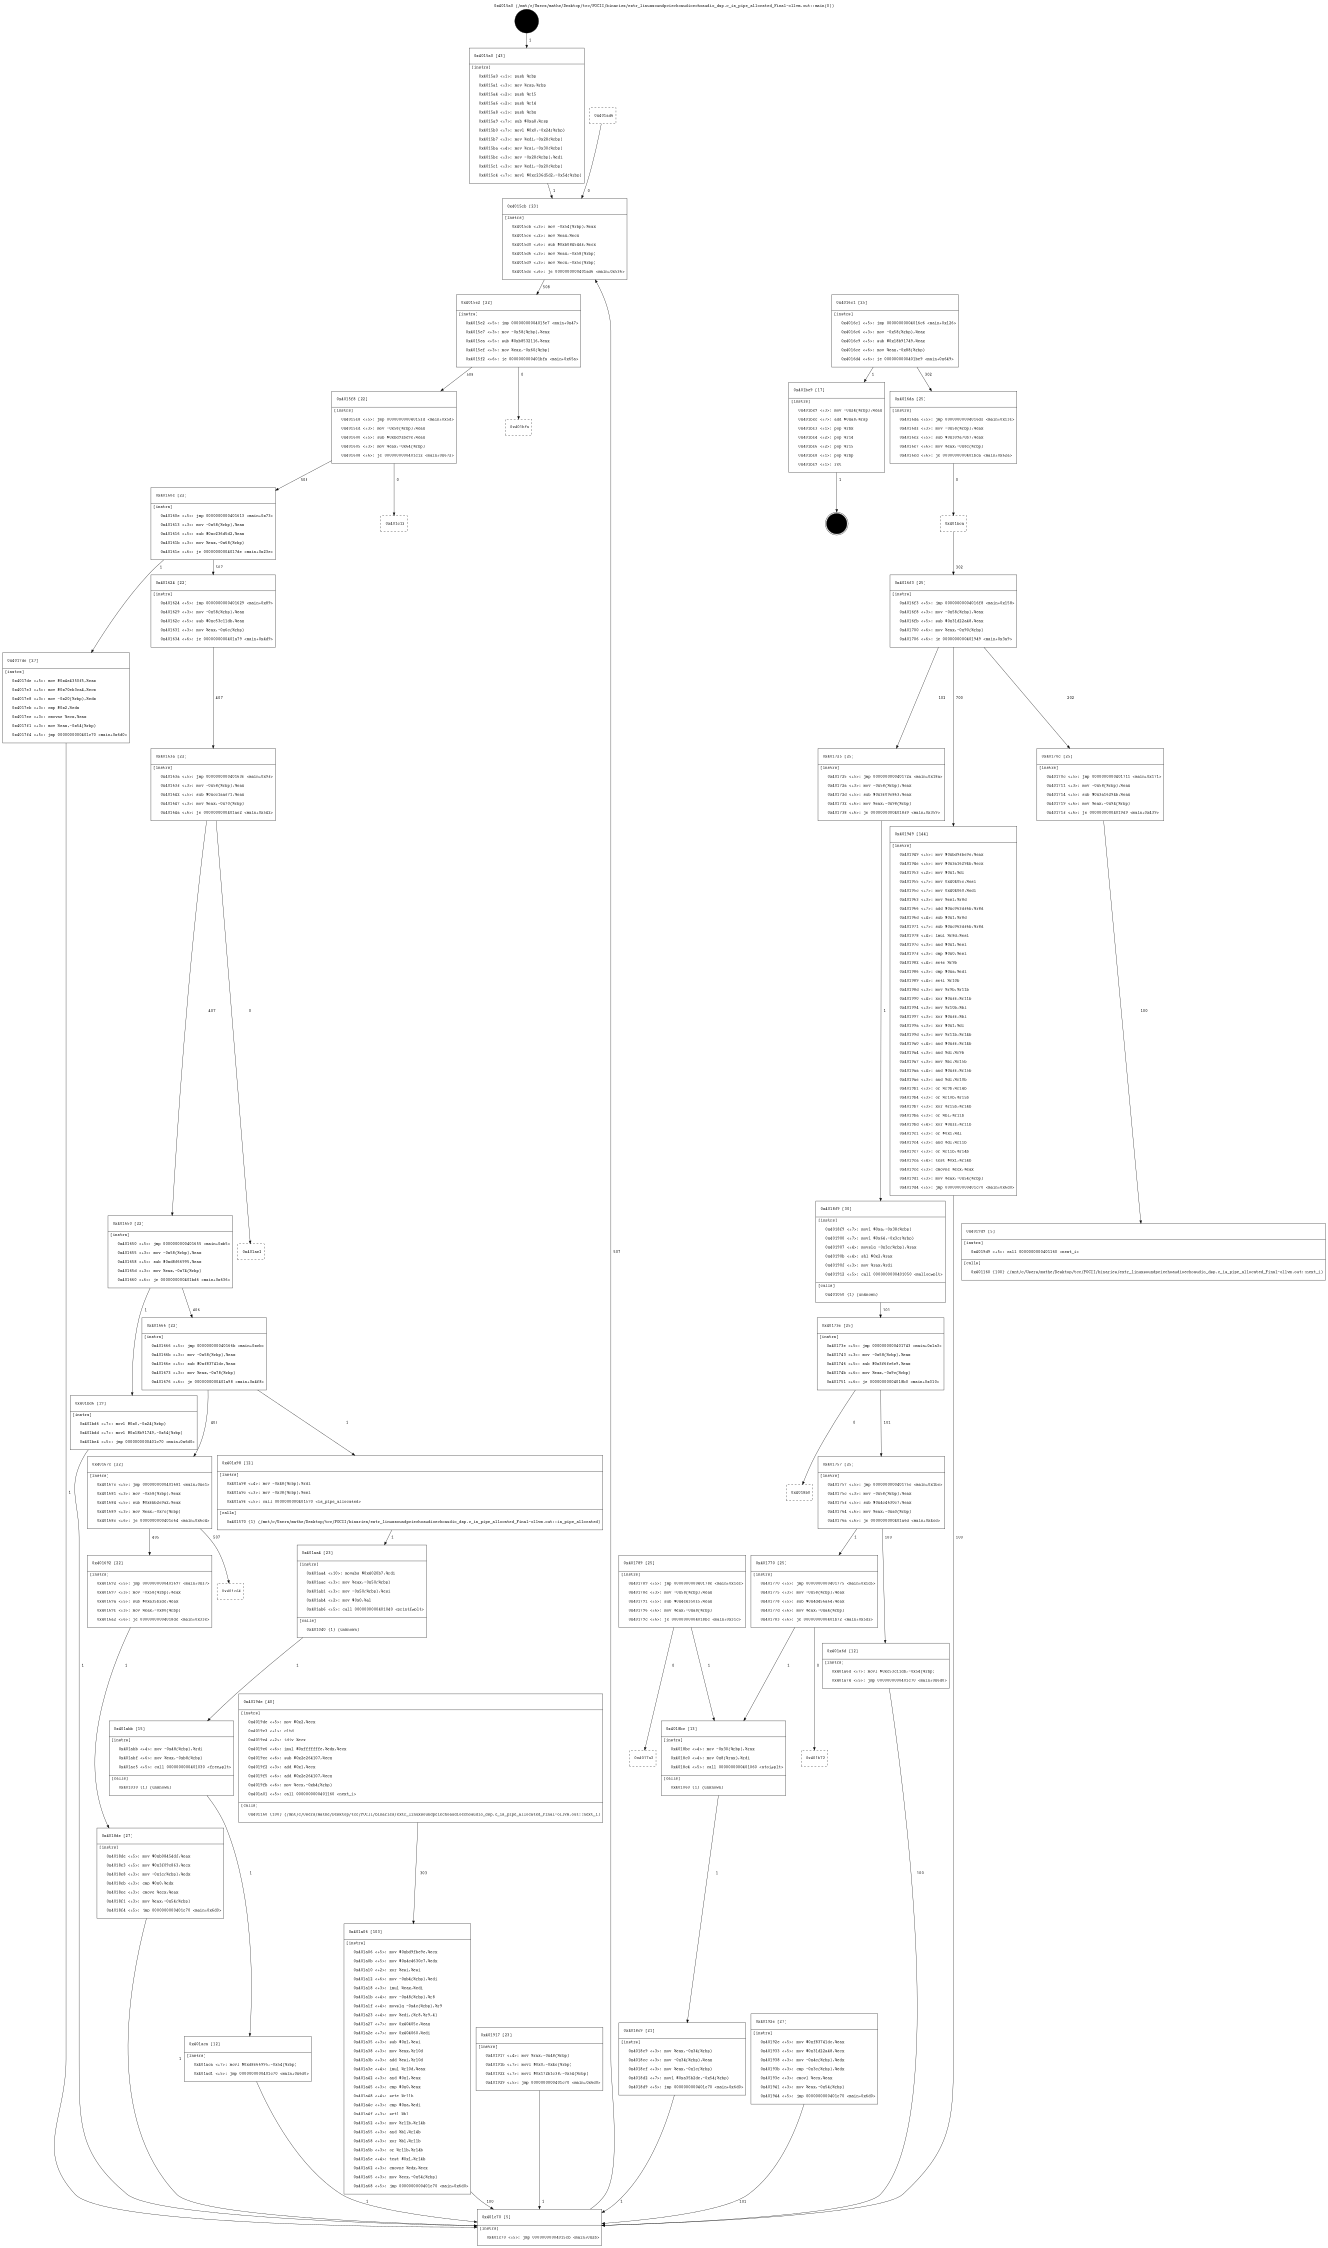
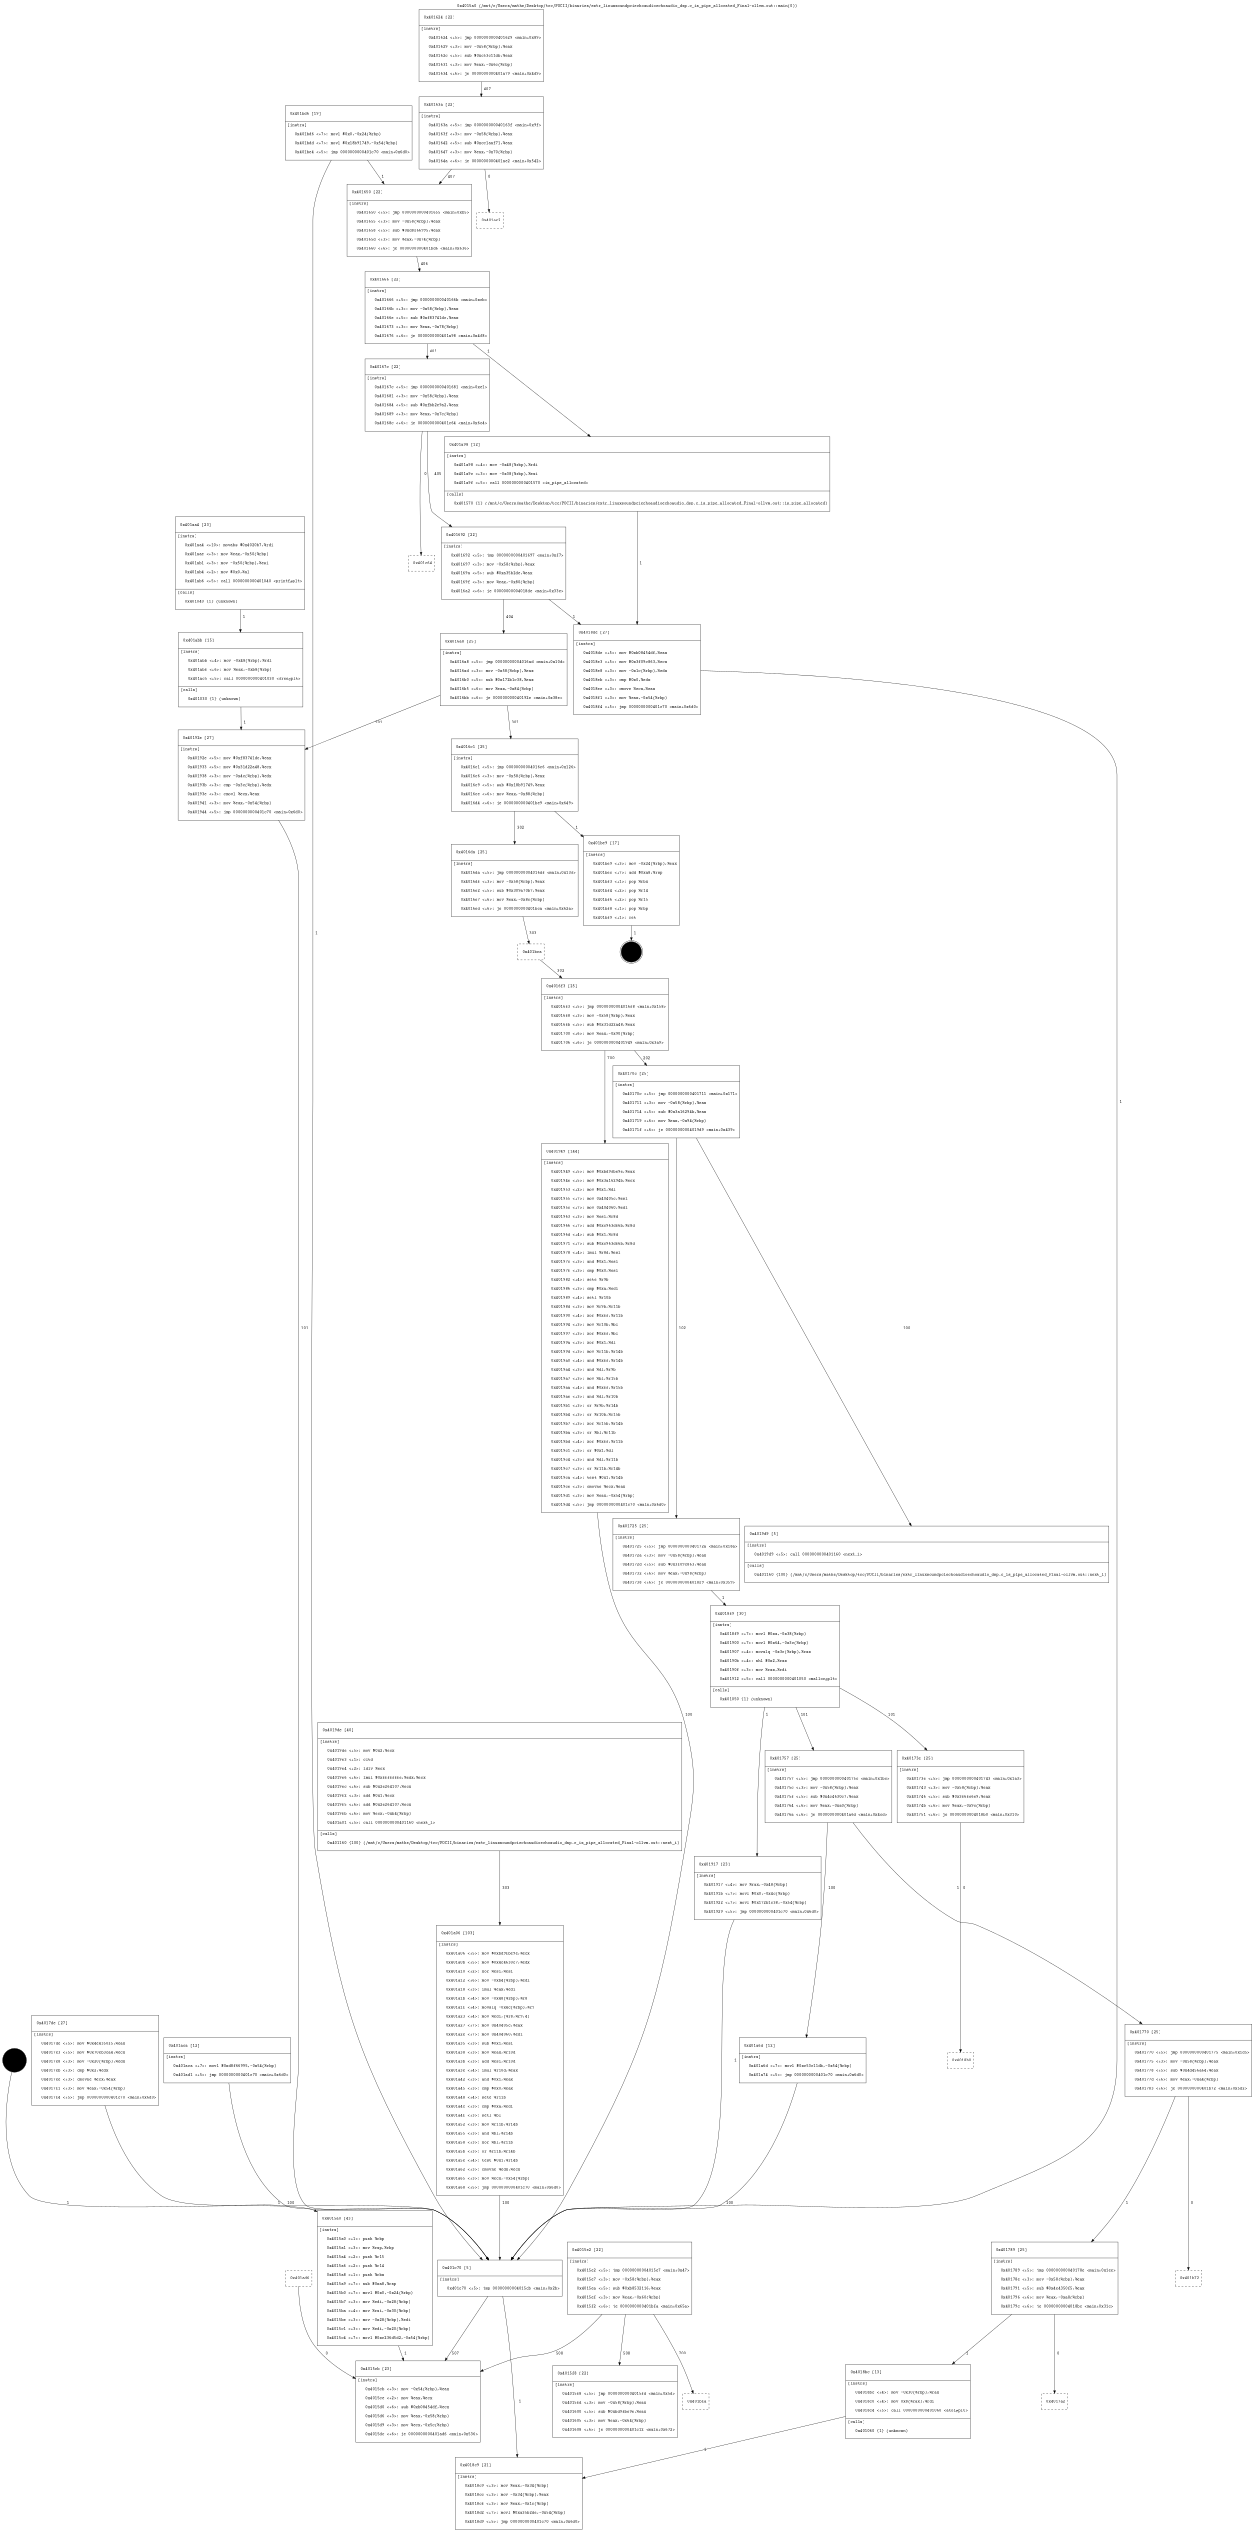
(541, 286) -> (548, 2353)
(521, 375) -> (681, 2353)
(956, 480) -> (532, 933)
(213, 524) -> none
(394, 524) -> none
none -> (504, 670)
(918, 696) -> (676, 1327)
(135, 1339) -> (375, 171)
(881, 1422) -> (804, 1727)
(389, 1536) -> (637, 566)
(216, 1537) -> (424, 474)
(770, 1673) -> (1141, 2172)
none -> (758, 1780)
(247, 1911) -> (241, 717)
(649, 2159) -> (512, 2375)
(366, 2202) -> (290, 2203)
